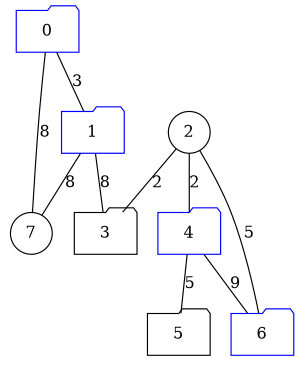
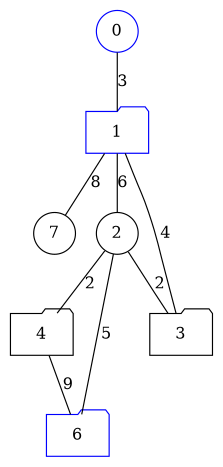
(48, 31) -> (117, 31)
(38, 132) -> none
(106, 183) -> (166, 233)
none -> (117, 183)
(189, 233) -> (42, 334)
(179, 334) -> none
